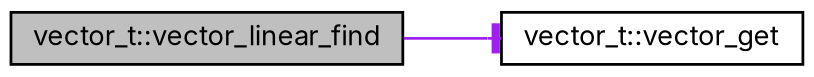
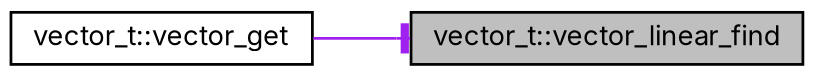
(445, 38) -> (355, 38)
